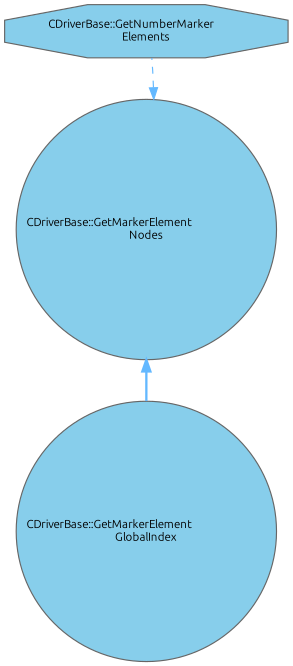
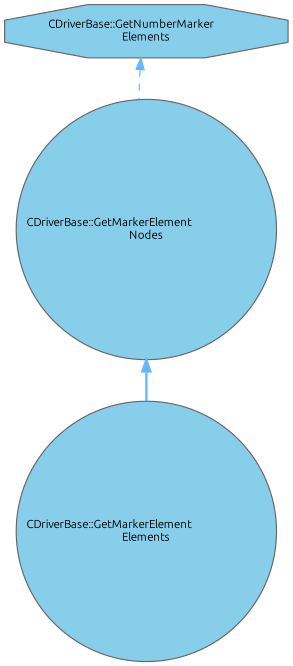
(153, 73) -> (139, 85)
(146, 531) -> (146, 531)
